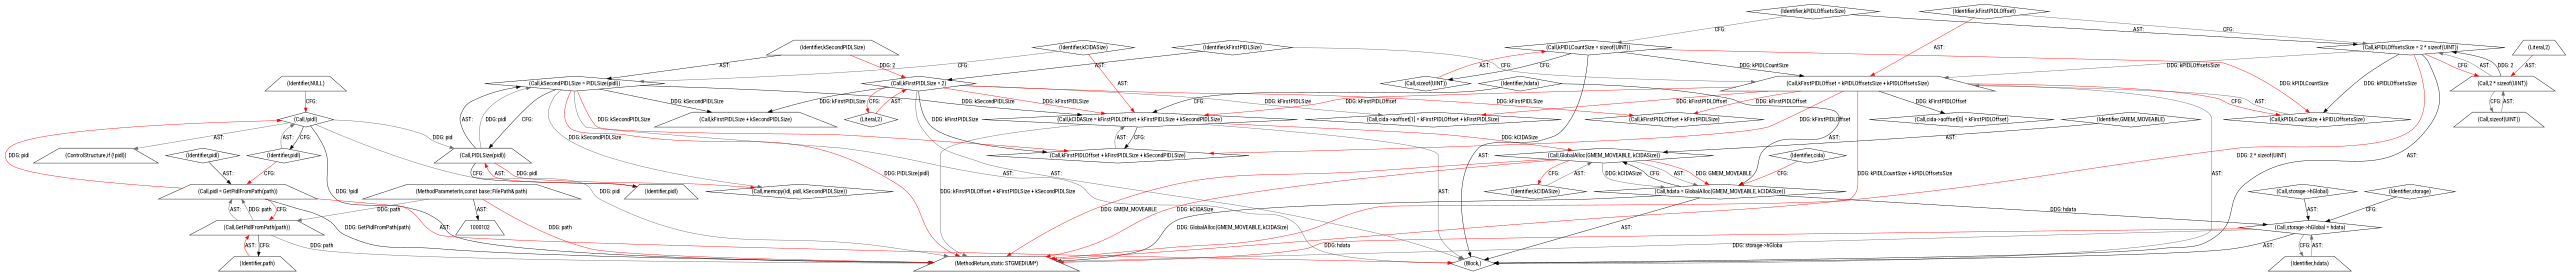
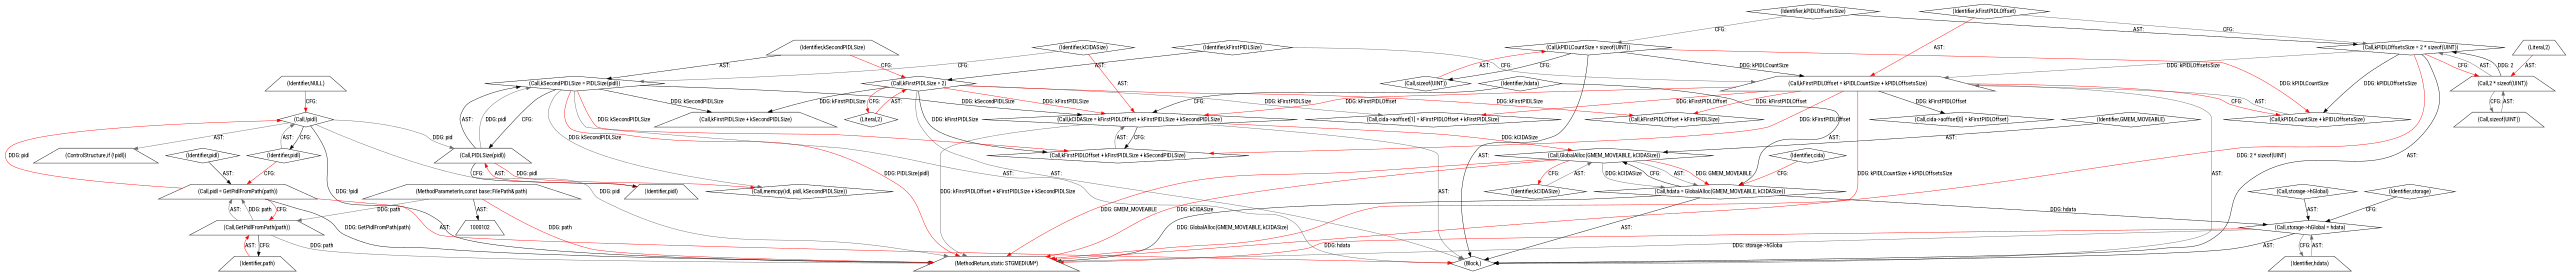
(887, 66) -> (887, 66)
(1858, 84) -> (1858, 84)
